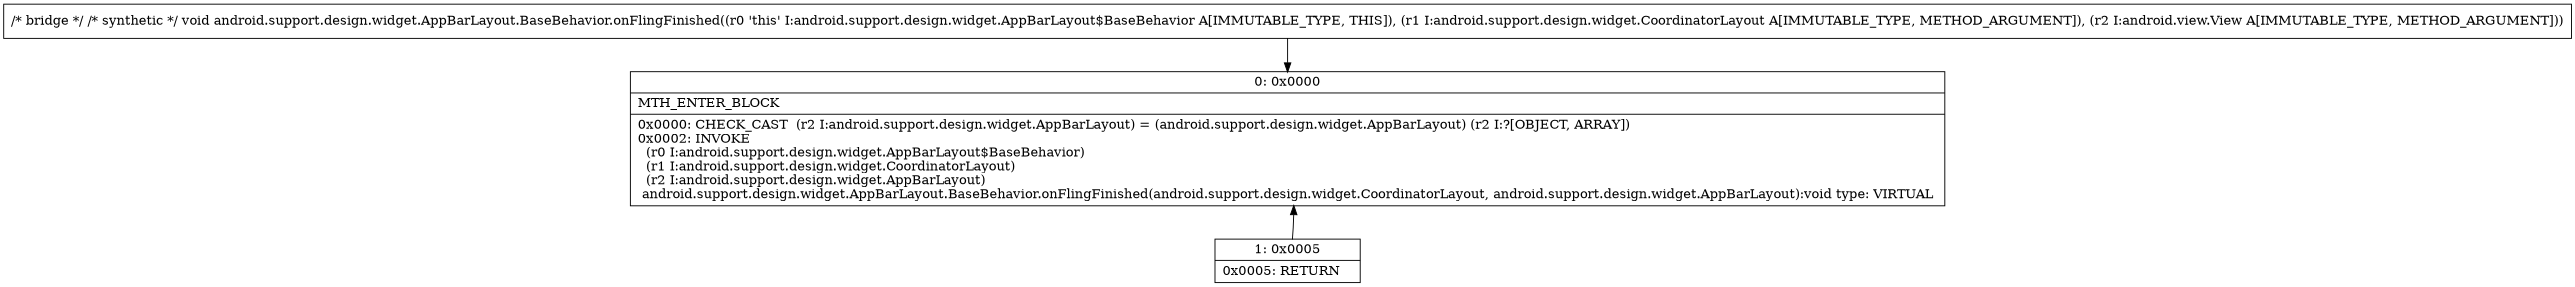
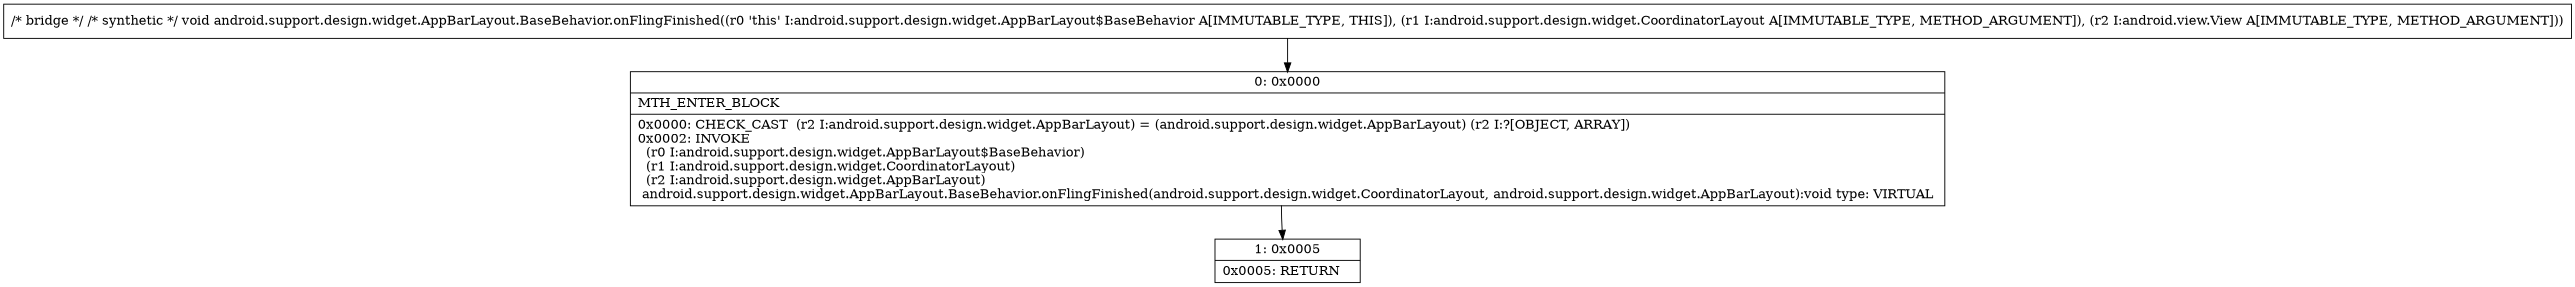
(1293, 227) -> (1282, 218)
